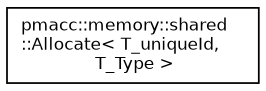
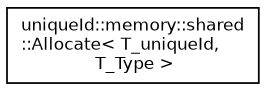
(133, 45) -> (133, 45)
